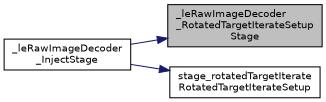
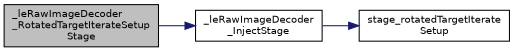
(144, 42) -> (172, 26)
(245, 82) -> (434, 26)
